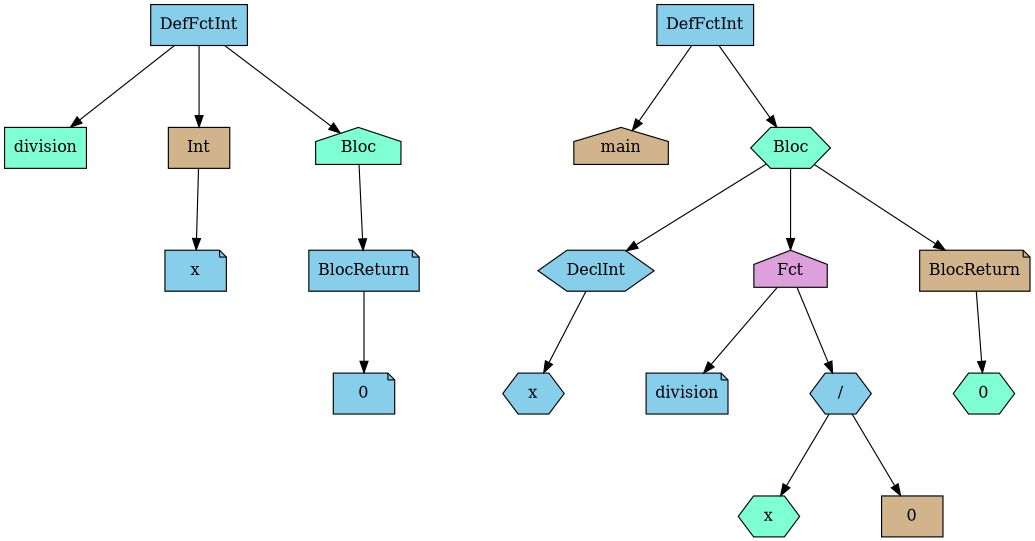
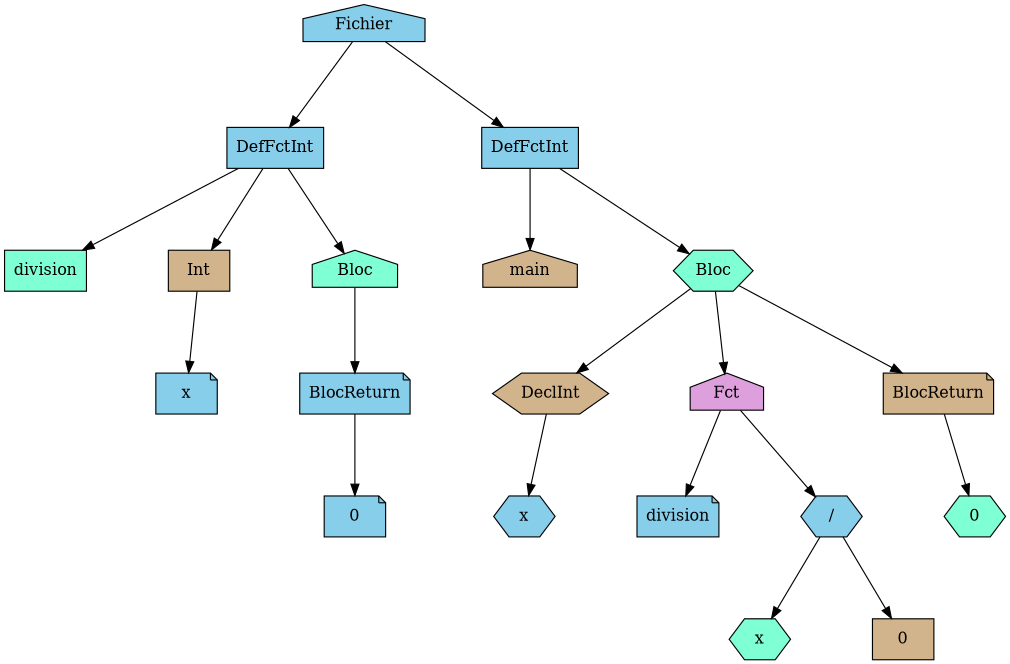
none -> (364, 25)
(596, 271) -> (551, 394)
